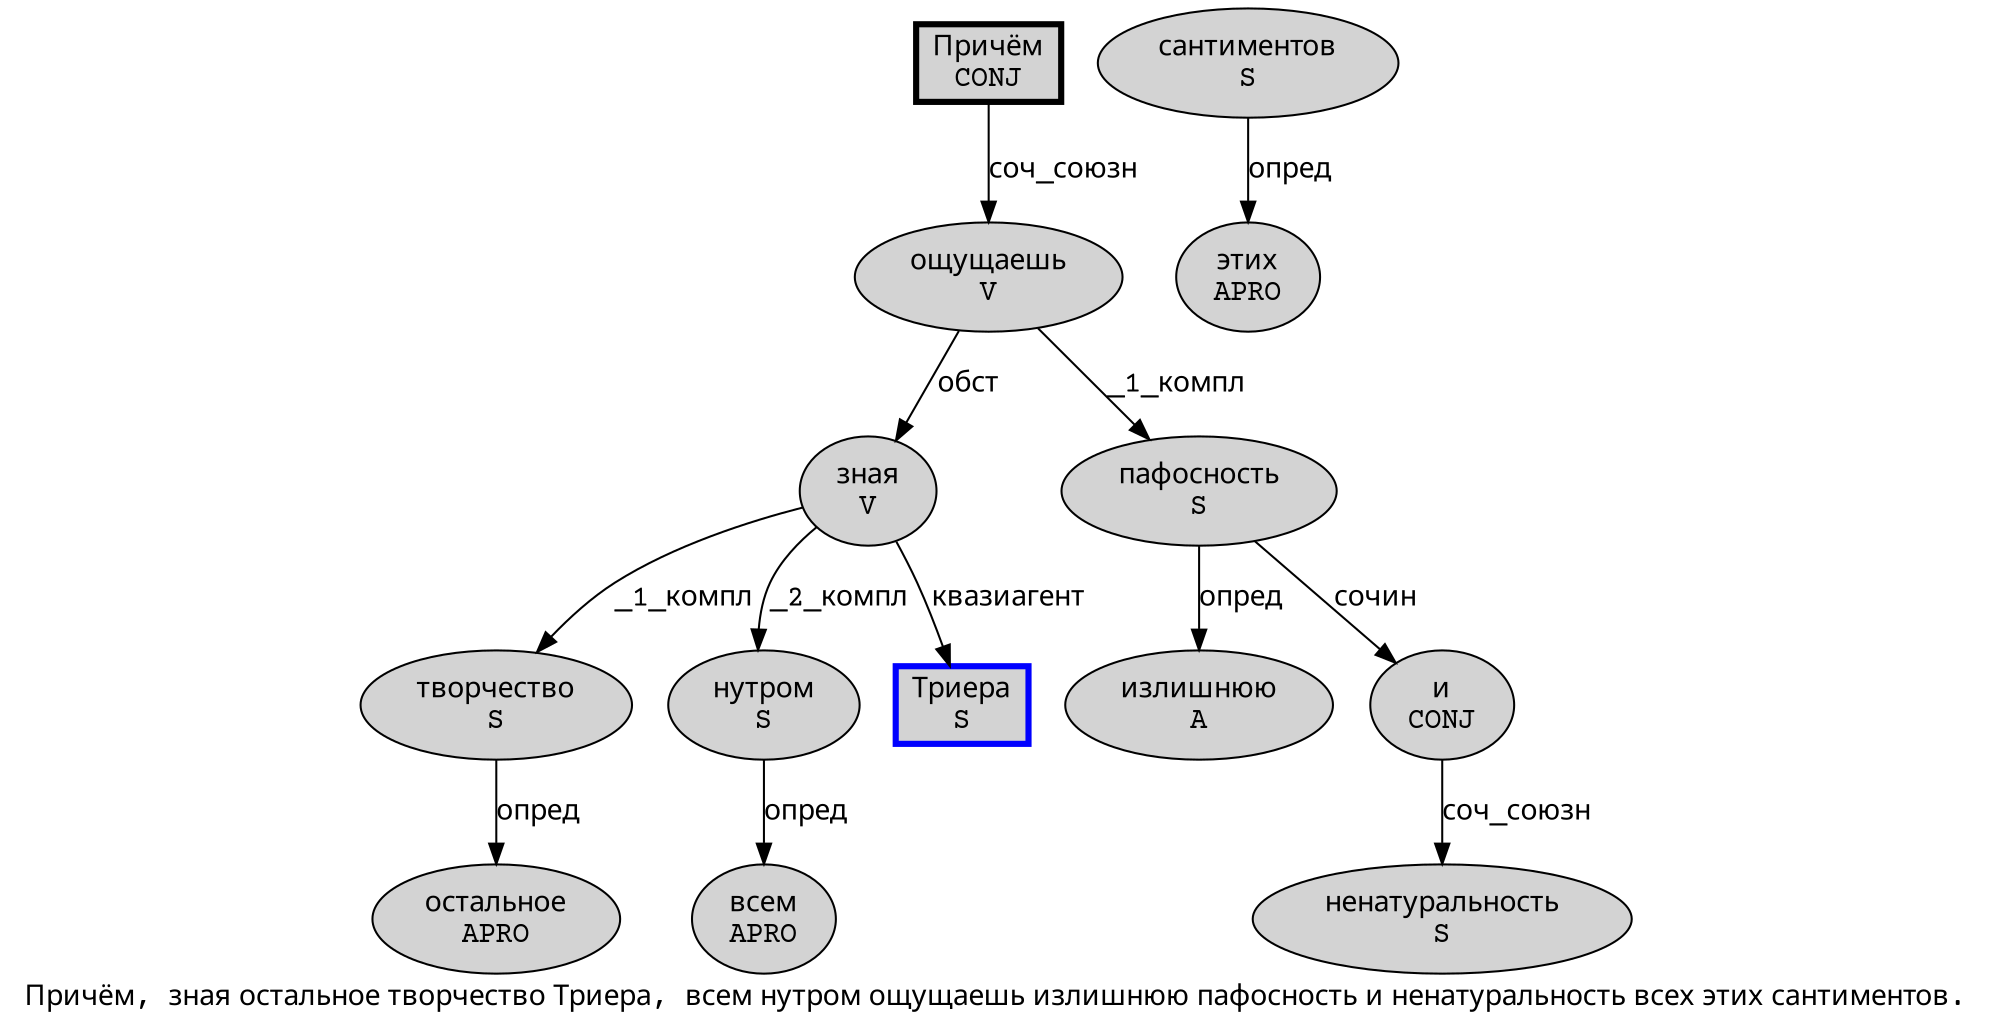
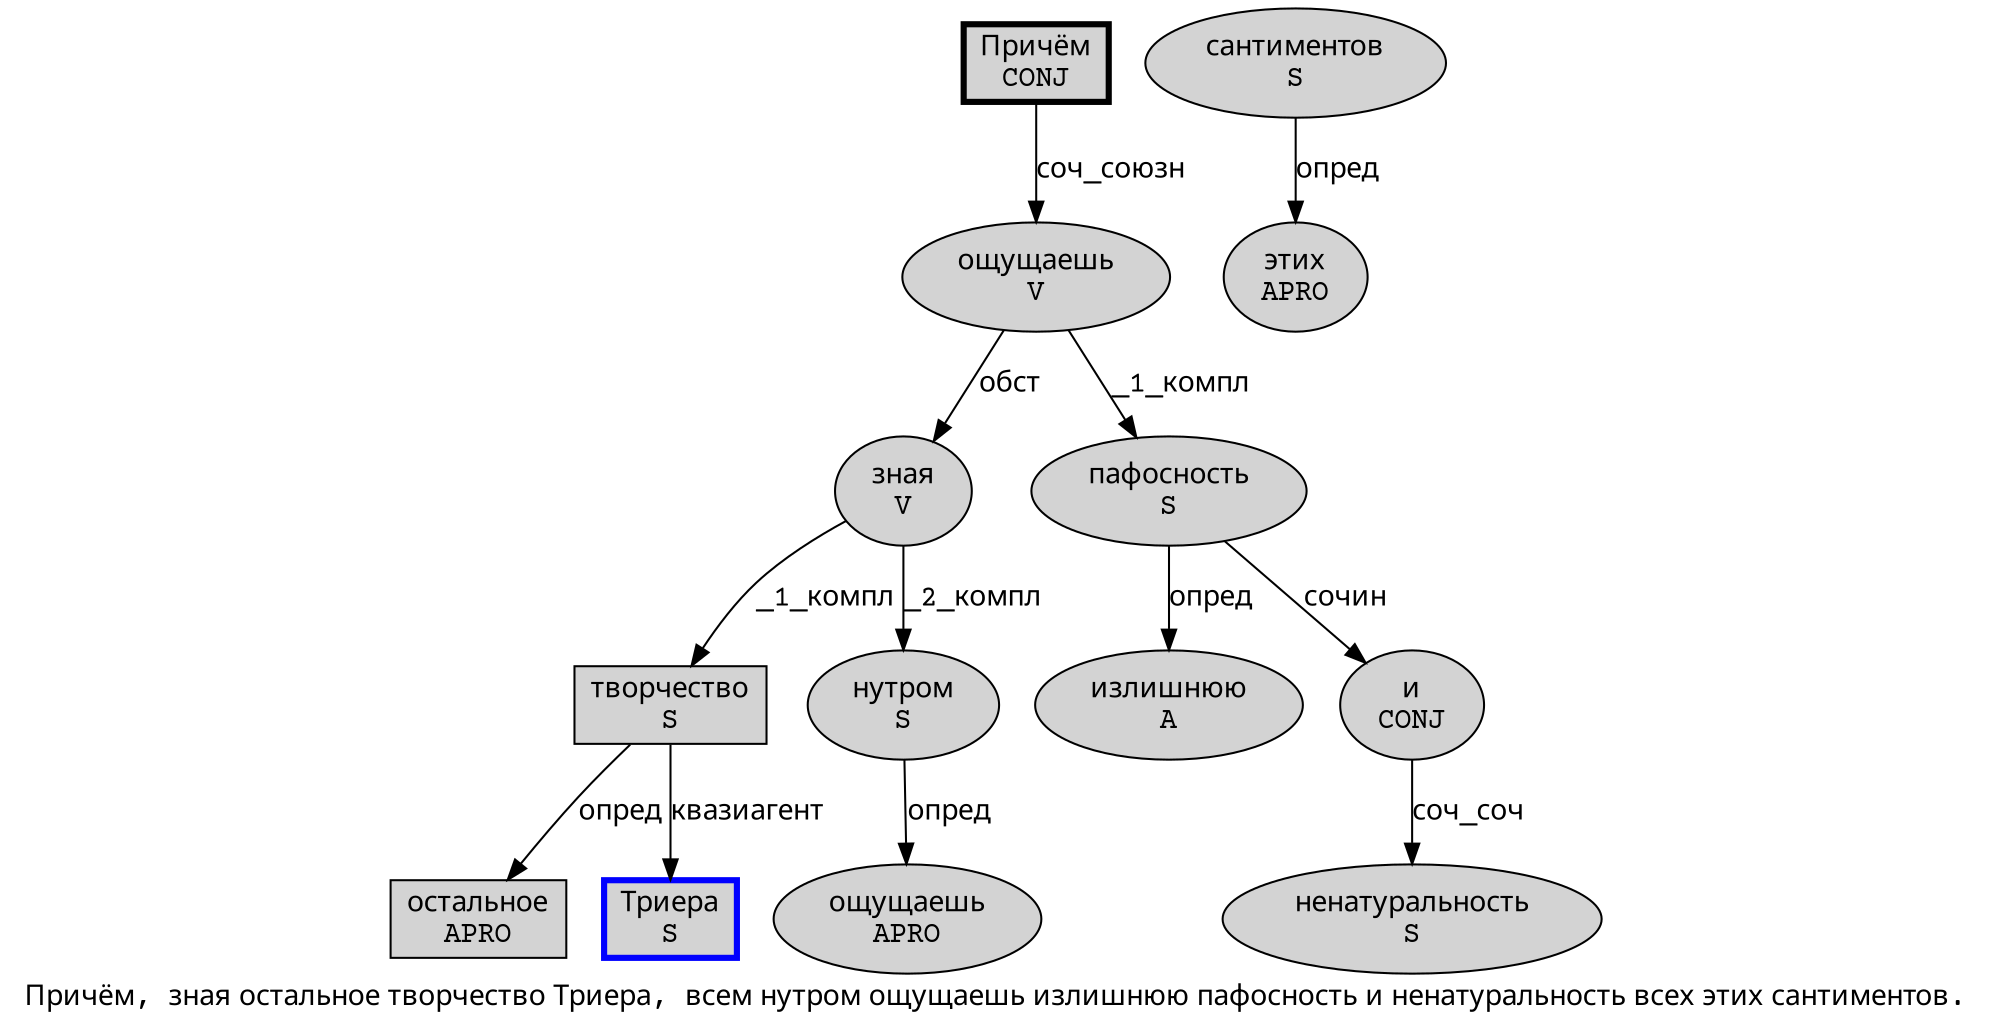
(922, 593) -> (670, 802)
(496, 705) -> (670, 705)
(1517, 812) -> (1468, 812)
(496, 919) -> (478, 919)
(764, 919) -> (907, 919)
